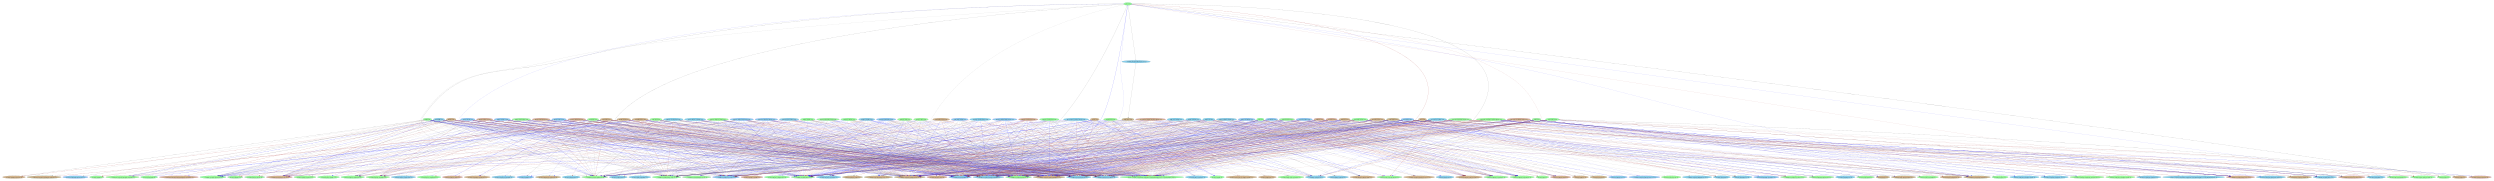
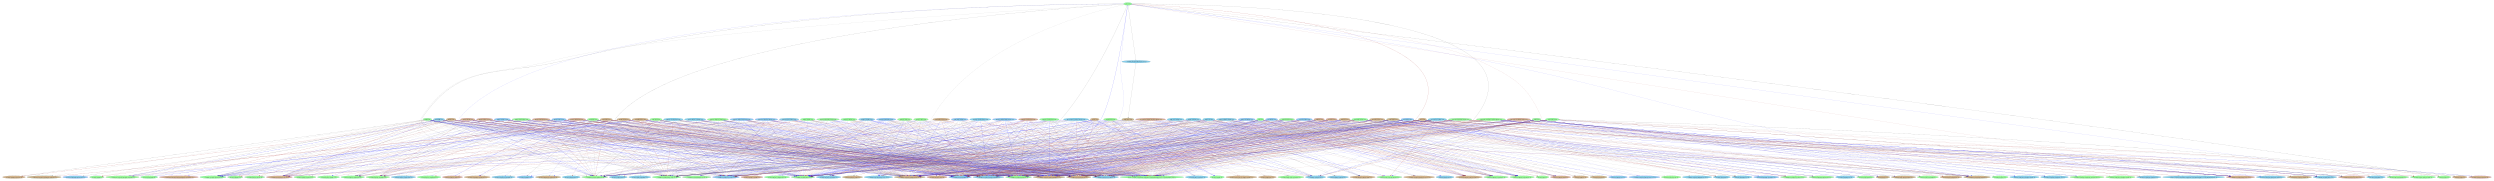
(468, 119) -> (468, 119)
(878, 177) -> (878, 177)
(1079, 177) -> (1079, 177)
